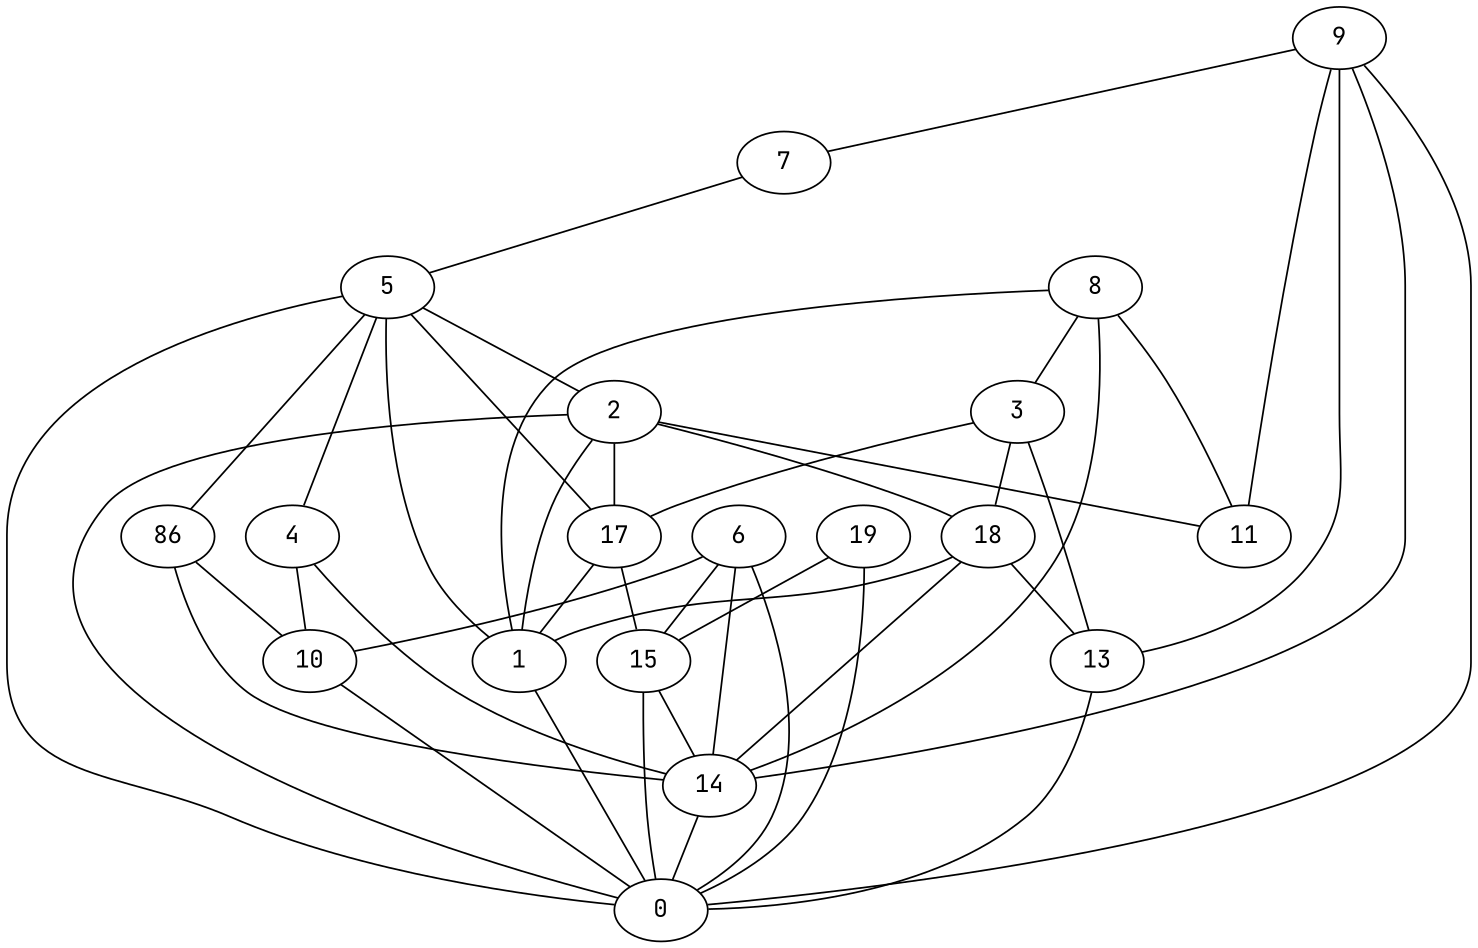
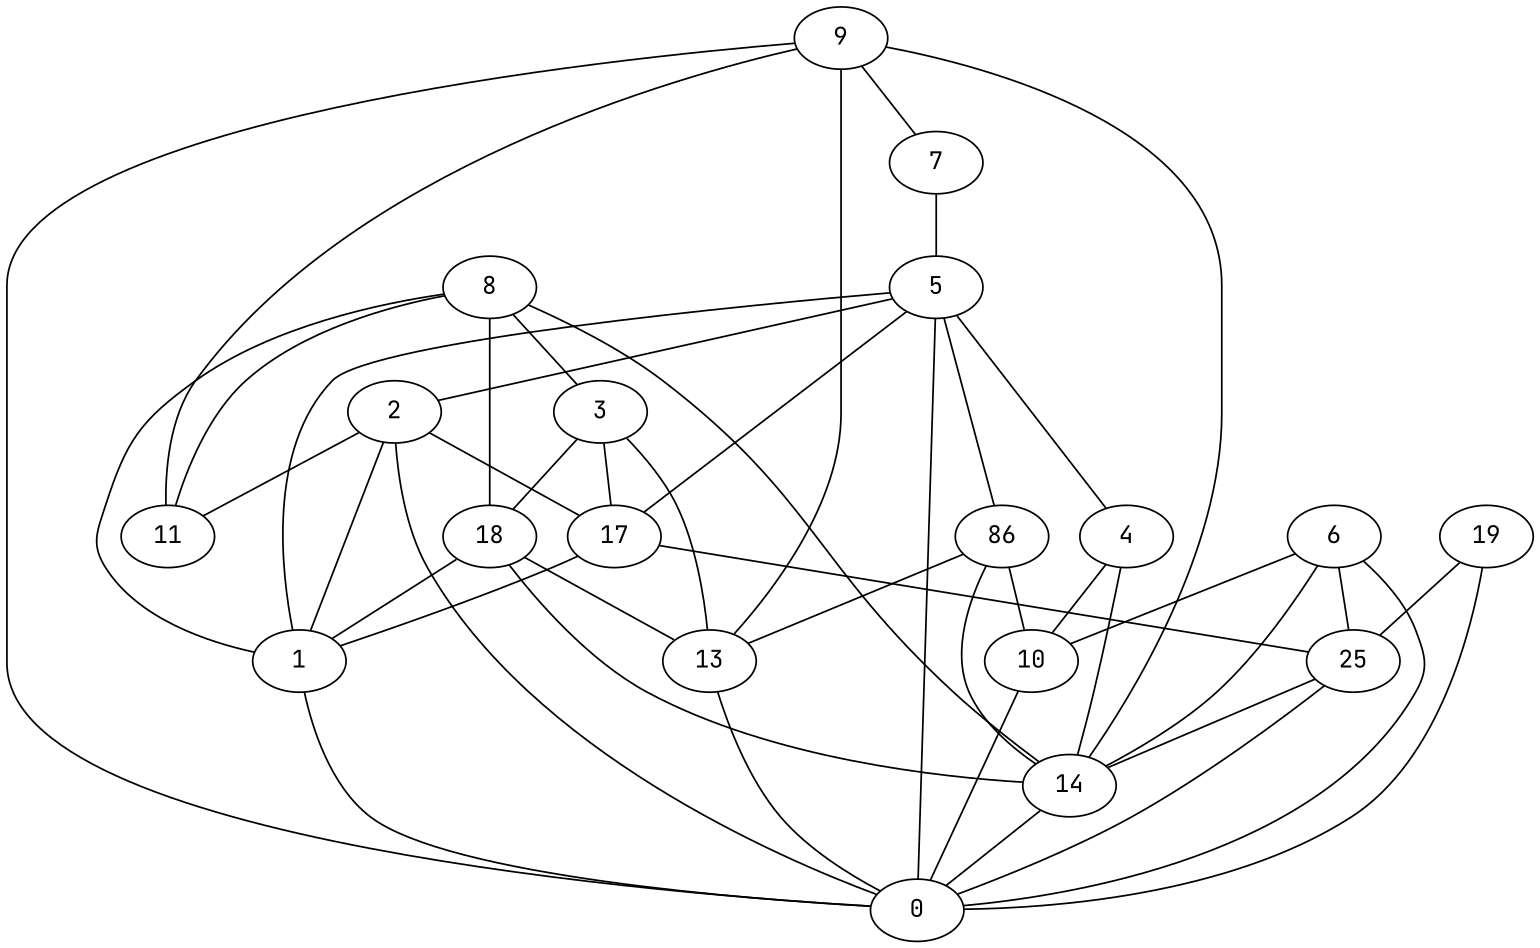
(784, 458) -> (490, 412)
none -> (850, 601)
(644, 661) -> (1353, 661)
